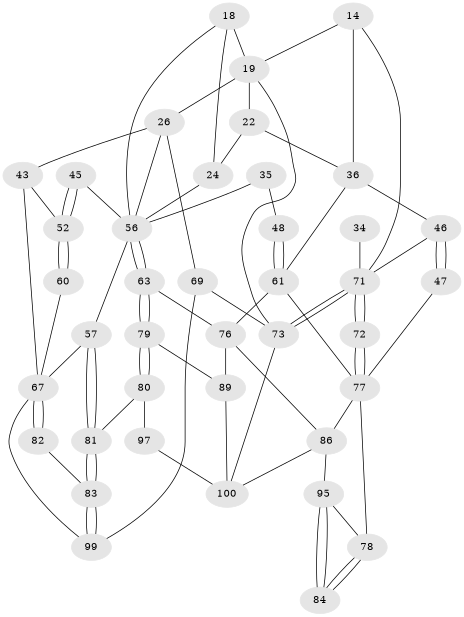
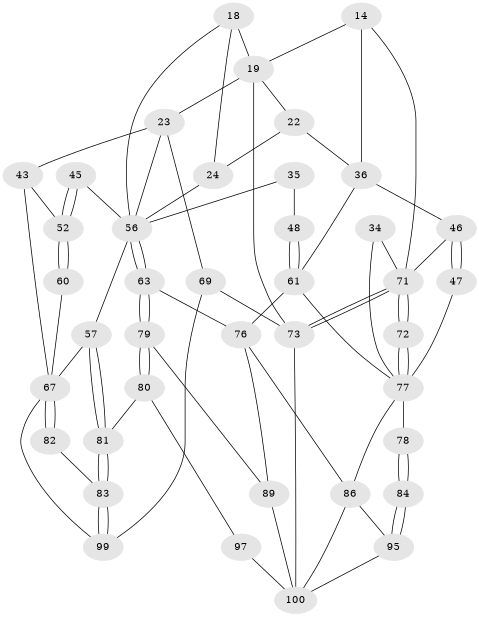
(164, 122) -> (164, 122)
none -> (370, 312)
(346, 521) -> (345, 574)
